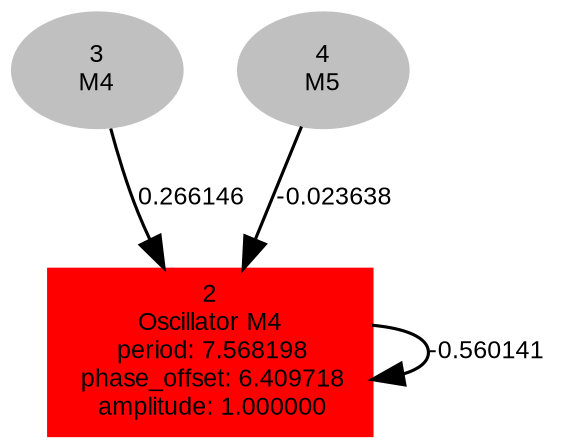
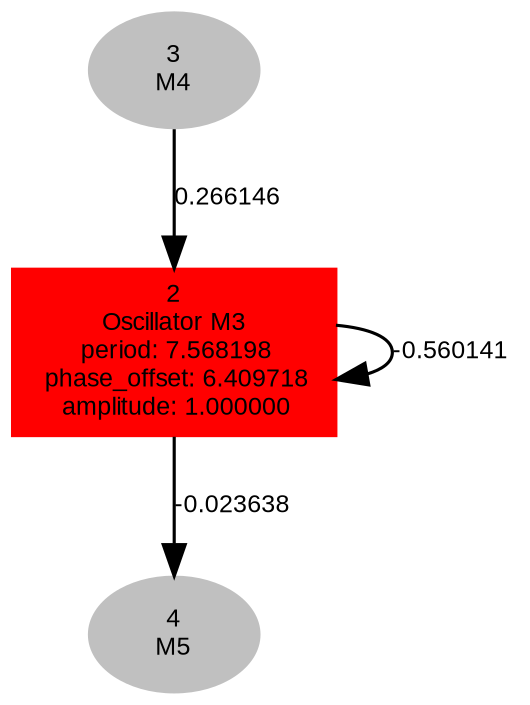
(279, 183) -> (174, 490)
(210, 323) -> (174, 323)
